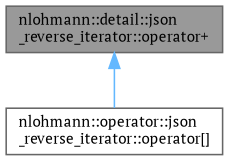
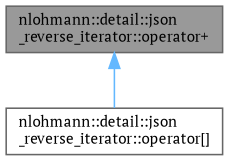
(114, 131) -> (114, 131)
